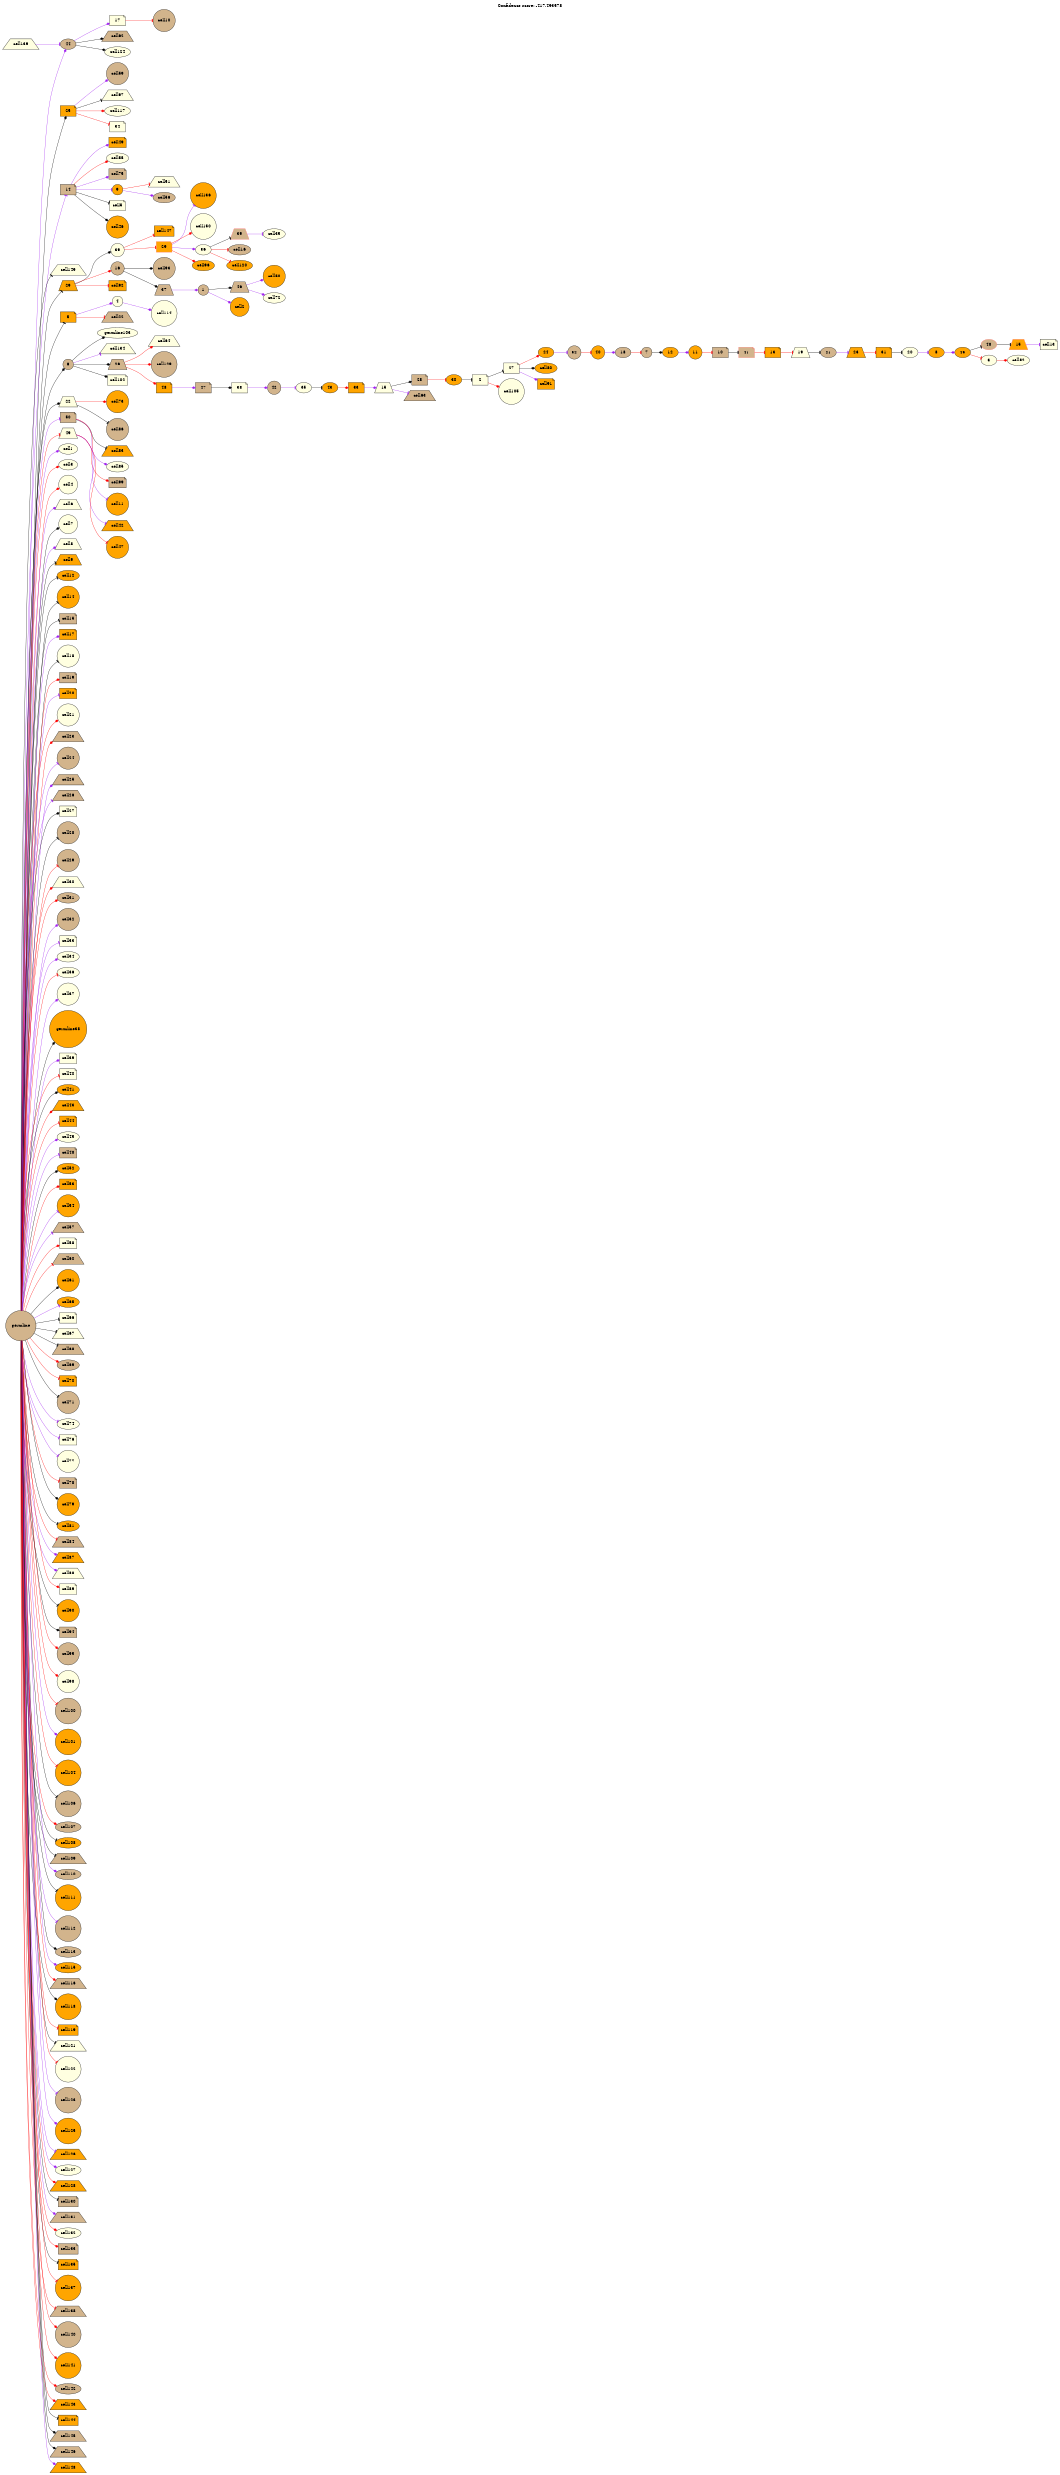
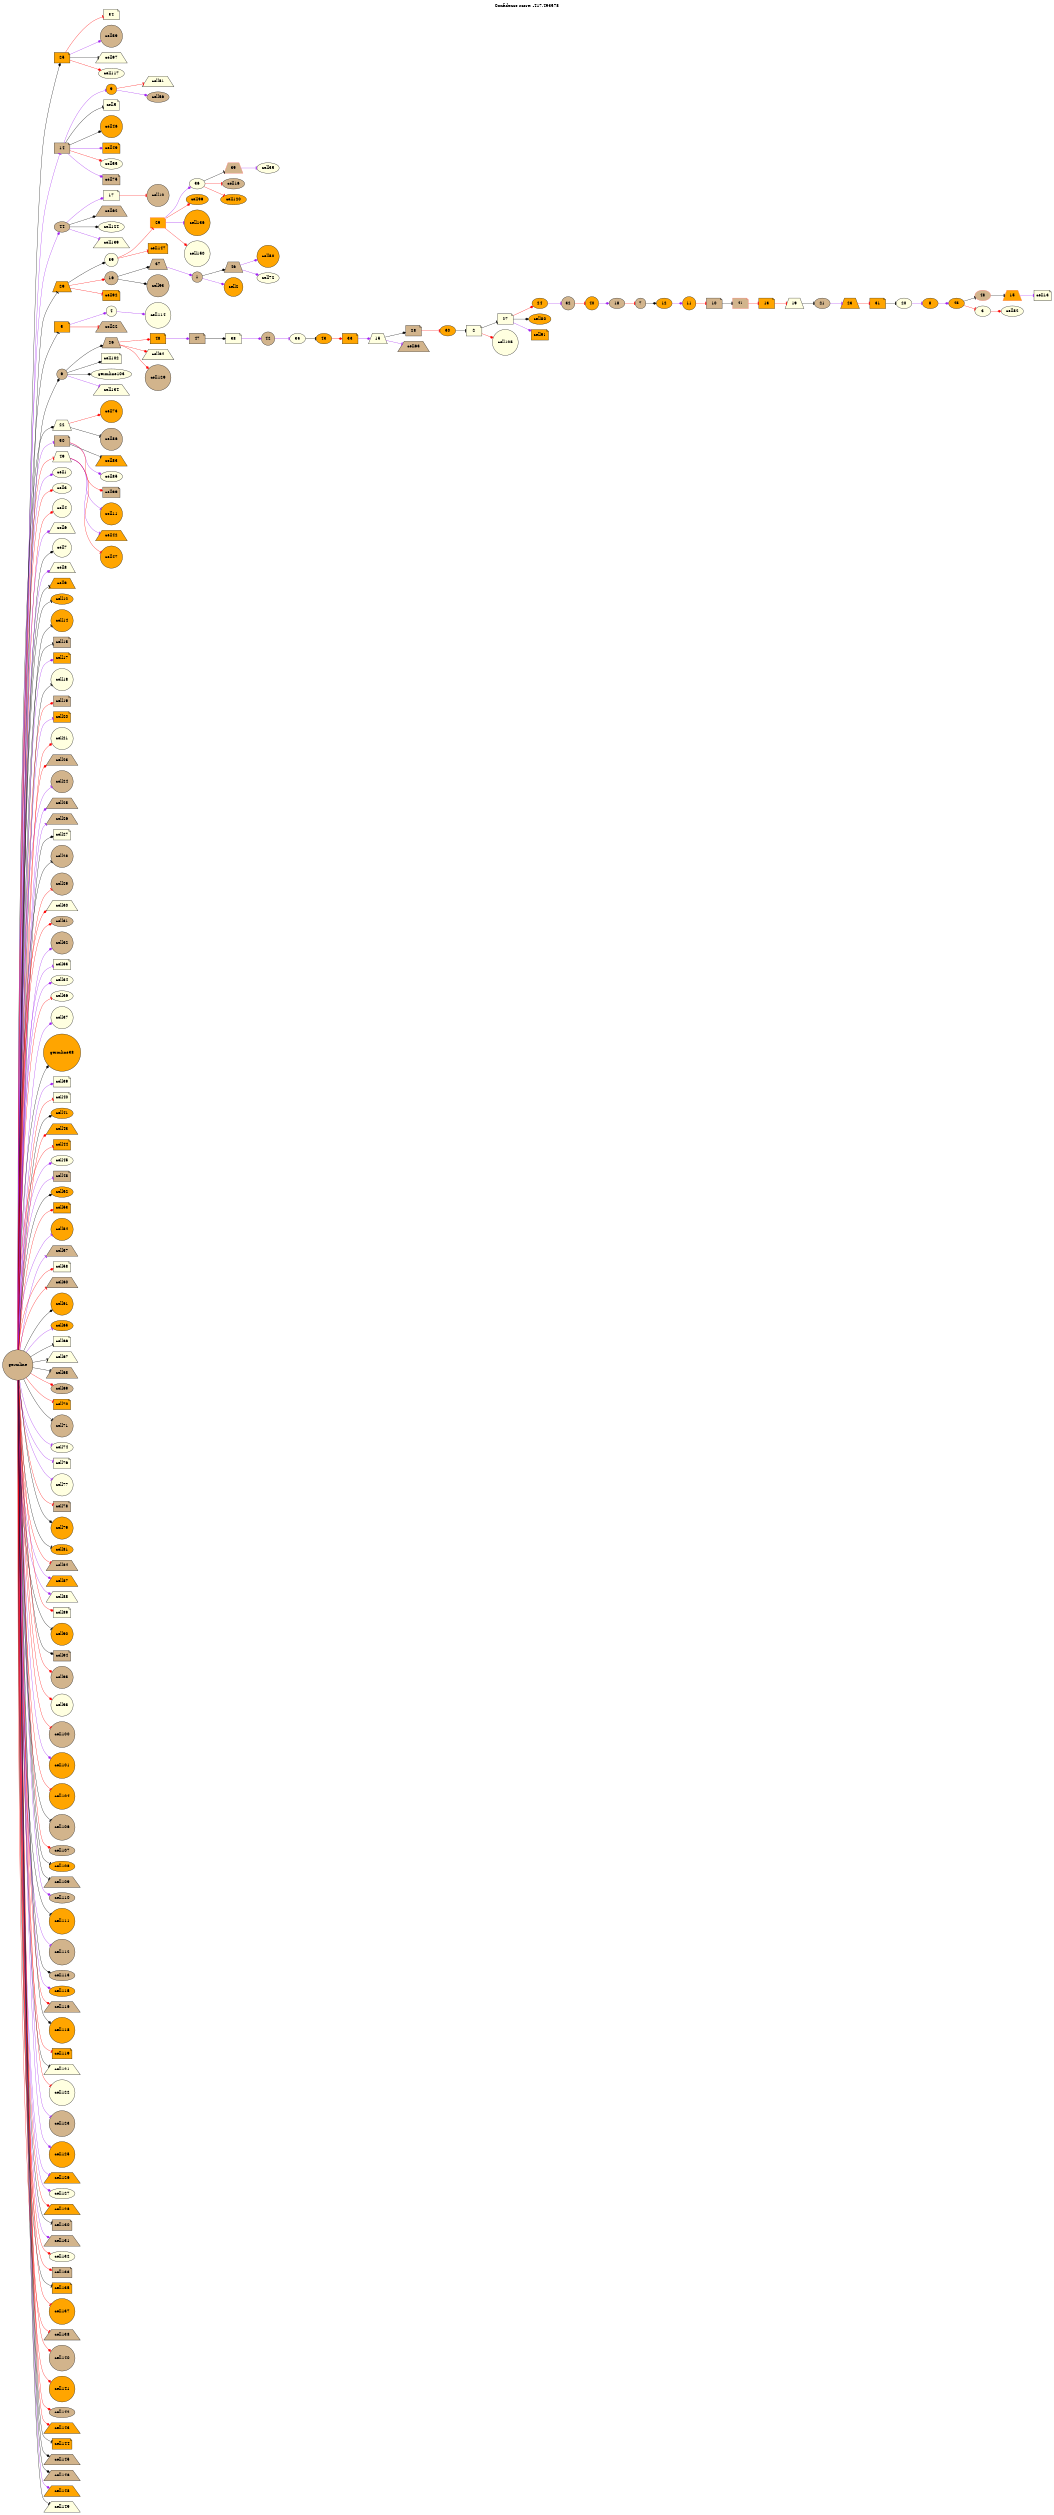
(47, 44) -> (84, 234)
